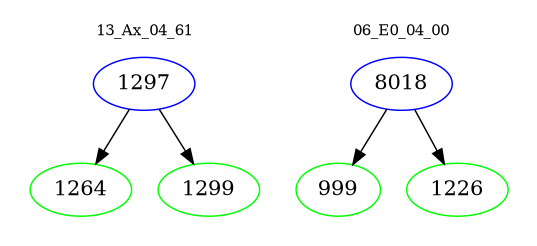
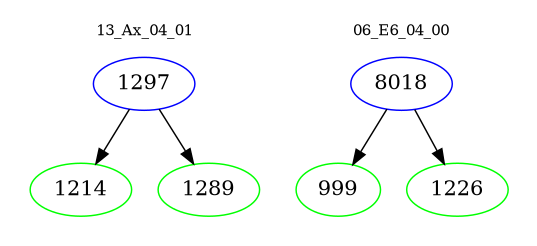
(145, 32) -> (145, 32)
(402, 32) -> (402, 32)
(81, 190) -> (81, 190)
(209, 190) -> (209, 190)
